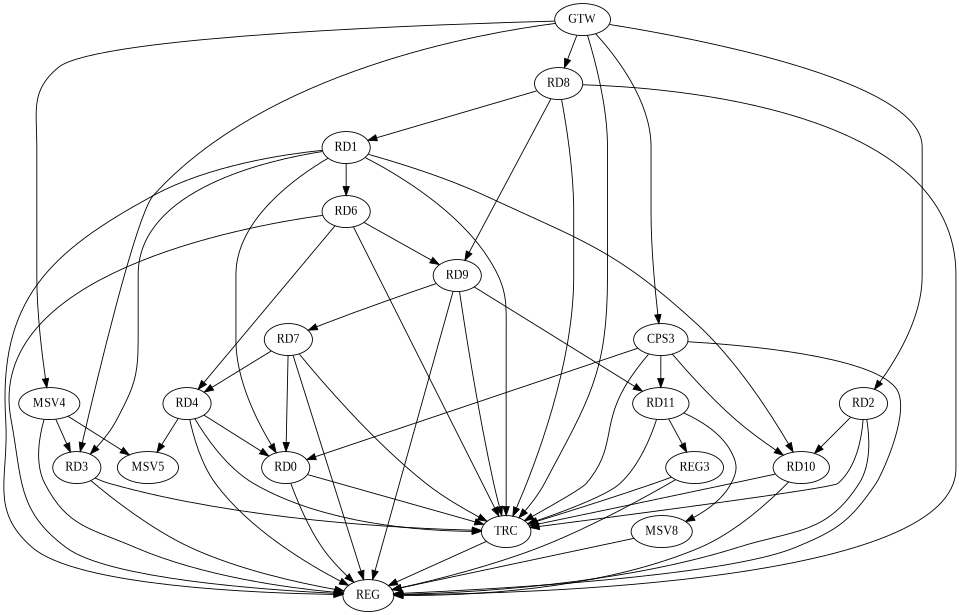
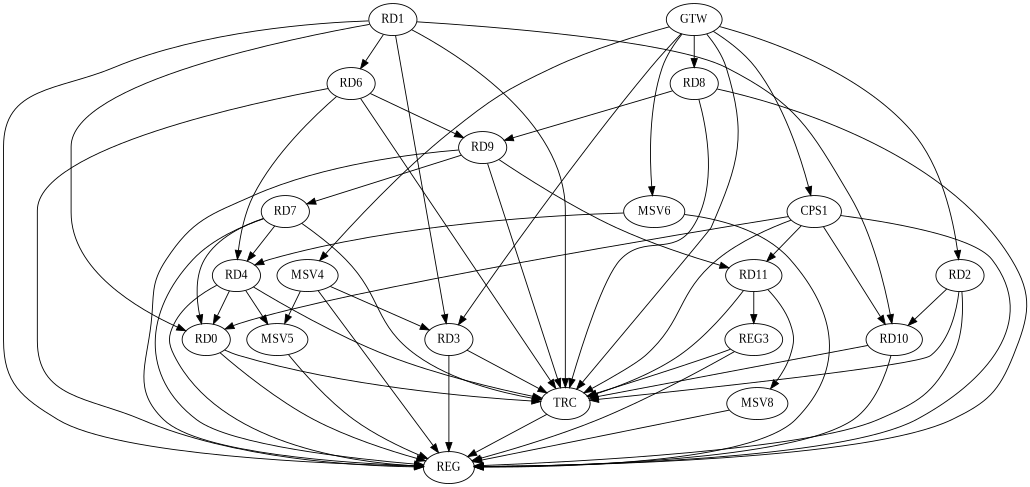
(457, 114) -> none
none -> (654, 212)
(661, 340) -> (814, 212)
none -> (347, 414)
